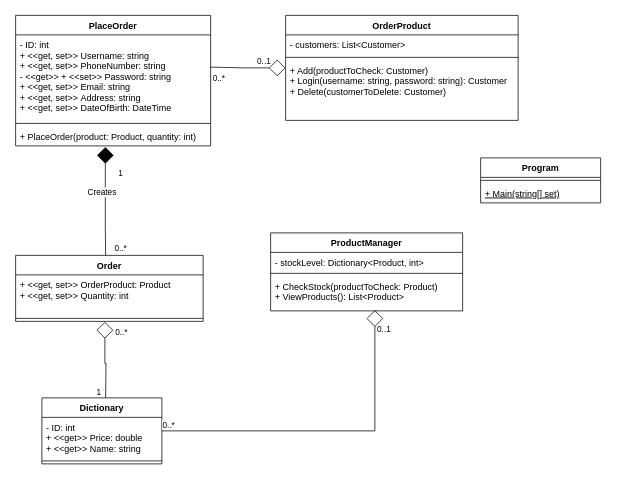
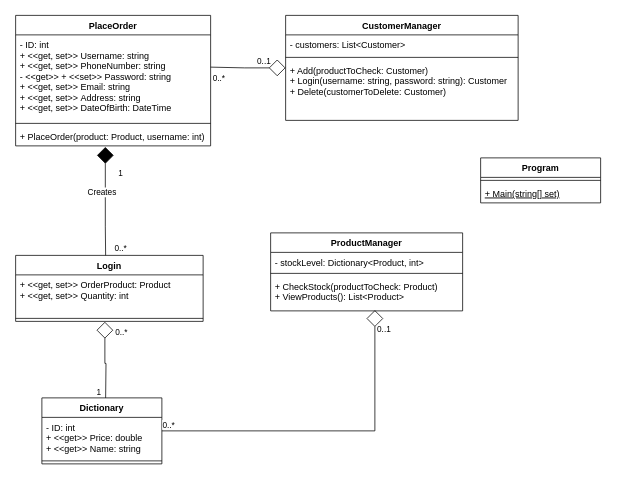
(401, 26) -> (401, 26)
(121, 137) -> (122, 137)
(109, 266) -> (109, 266)
